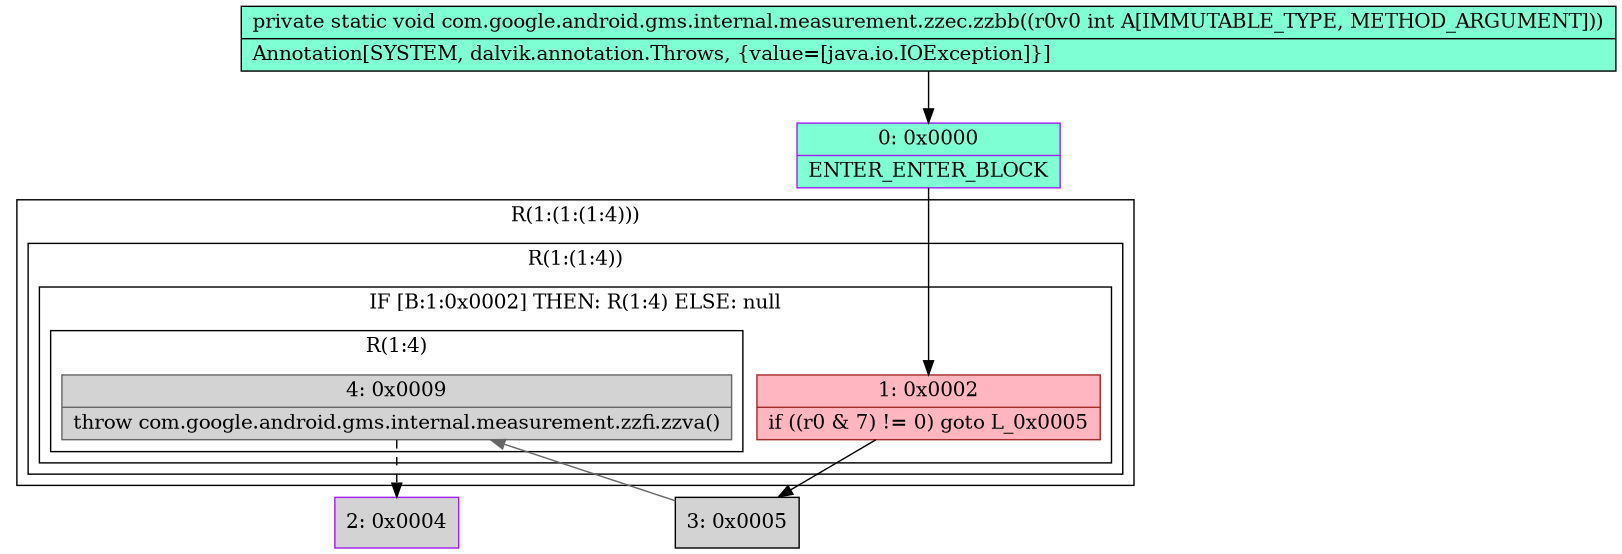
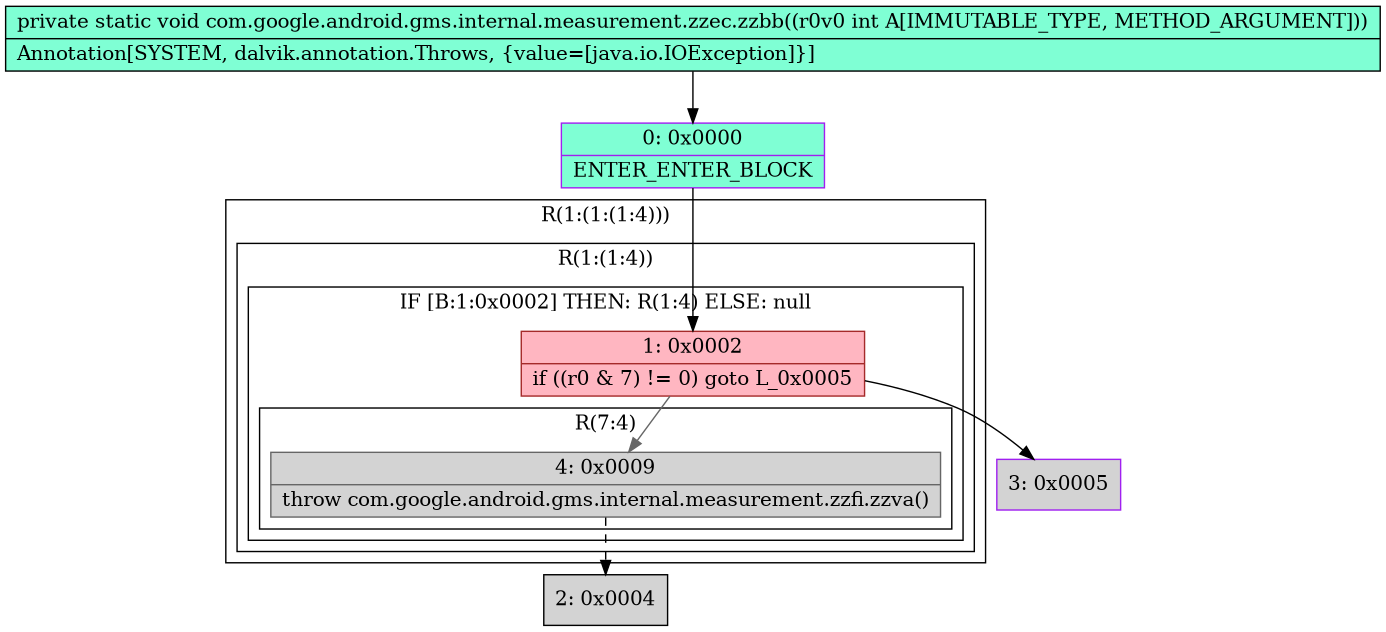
(397, 347) -> (606, 424)
(590, 473) -> (654, 418)
(397, 523) -> (606, 600)
(737, 523) -> (1059, 485)
